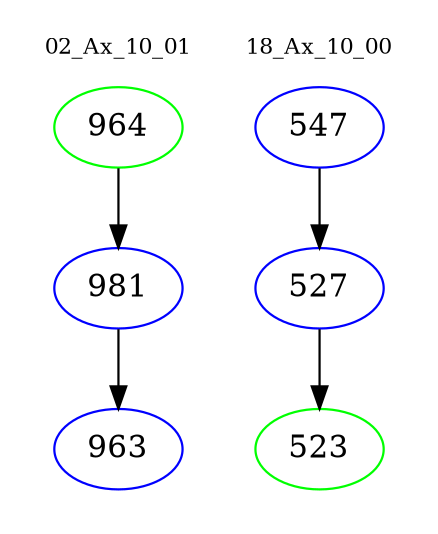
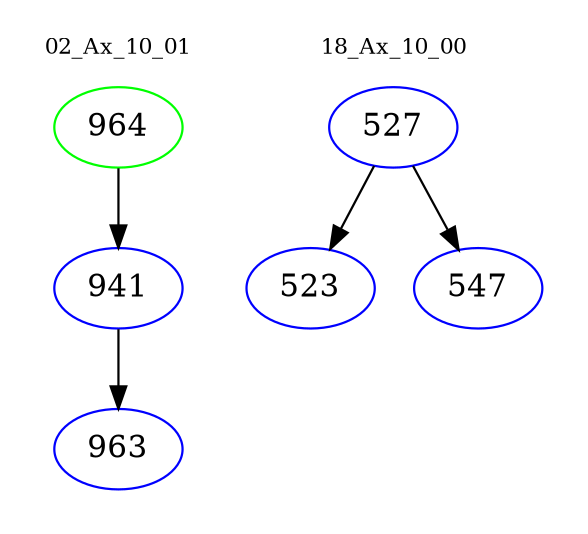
(320, 197) -> (430, 198)
(118, 288) -> (118, 288)
(320, 449) -> (311, 288)
